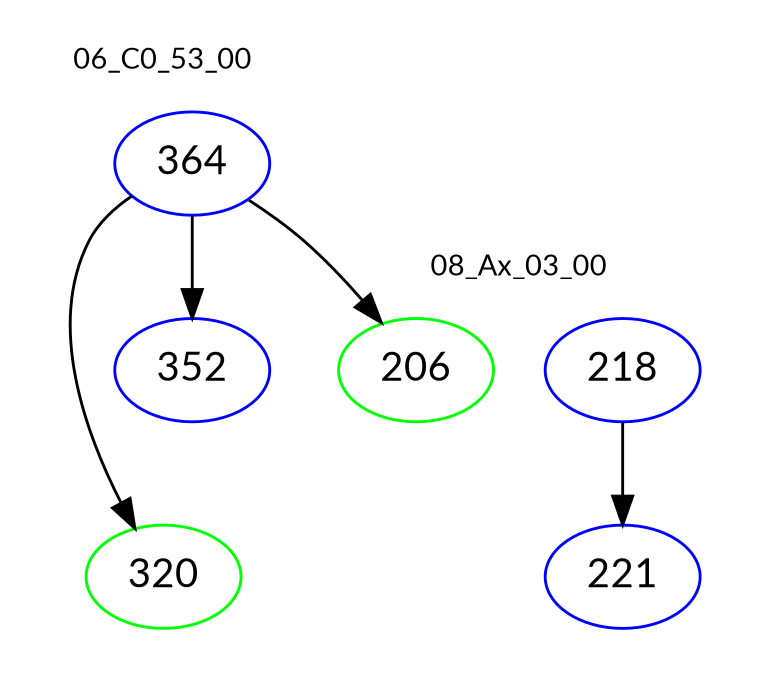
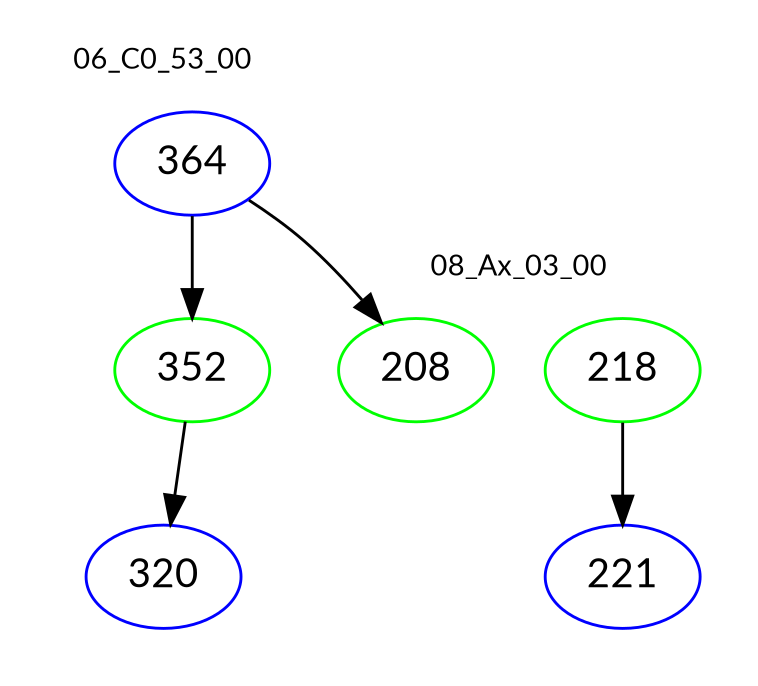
(71, 343) -> (180, 459)
(192, 370) -> (192, 370)
(416, 370) -> (416, 370)
(623, 370) -> (623, 370)
(164, 577) -> (164, 577)
